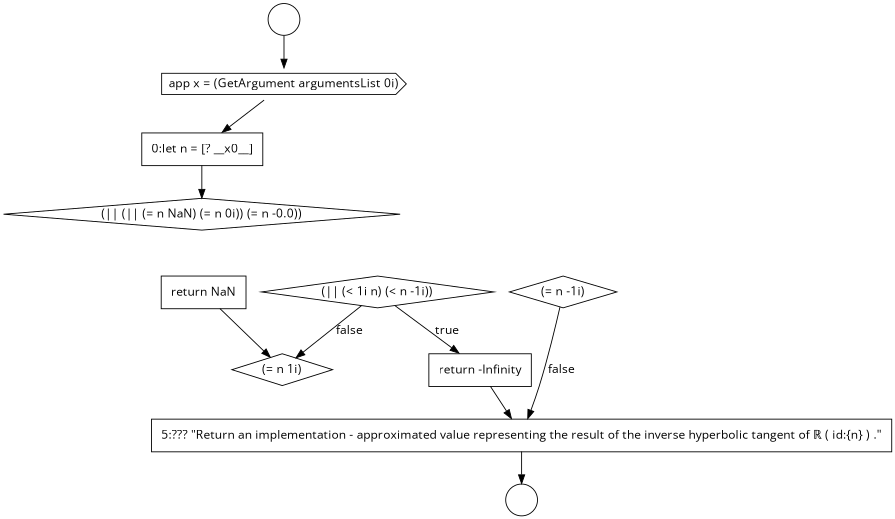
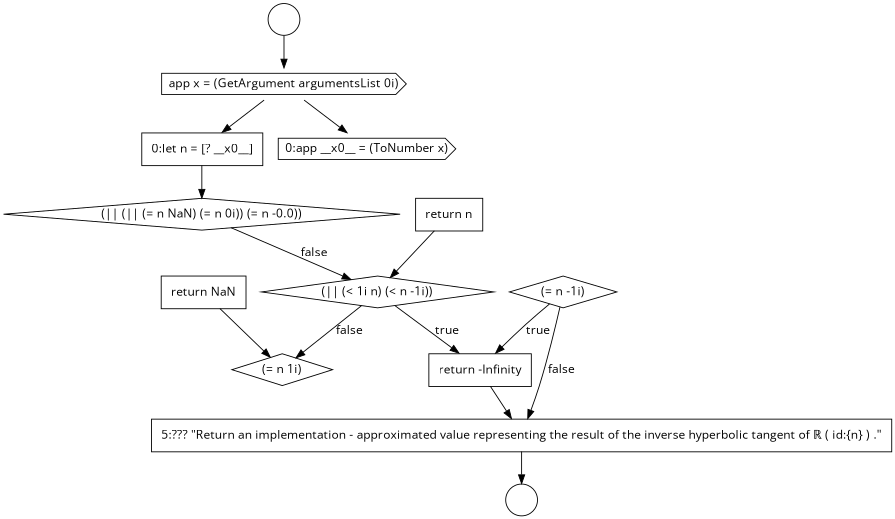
none -> (367, 149)
none -> (449, 214)
none -> (287, 252)
none -> (525, 325)
